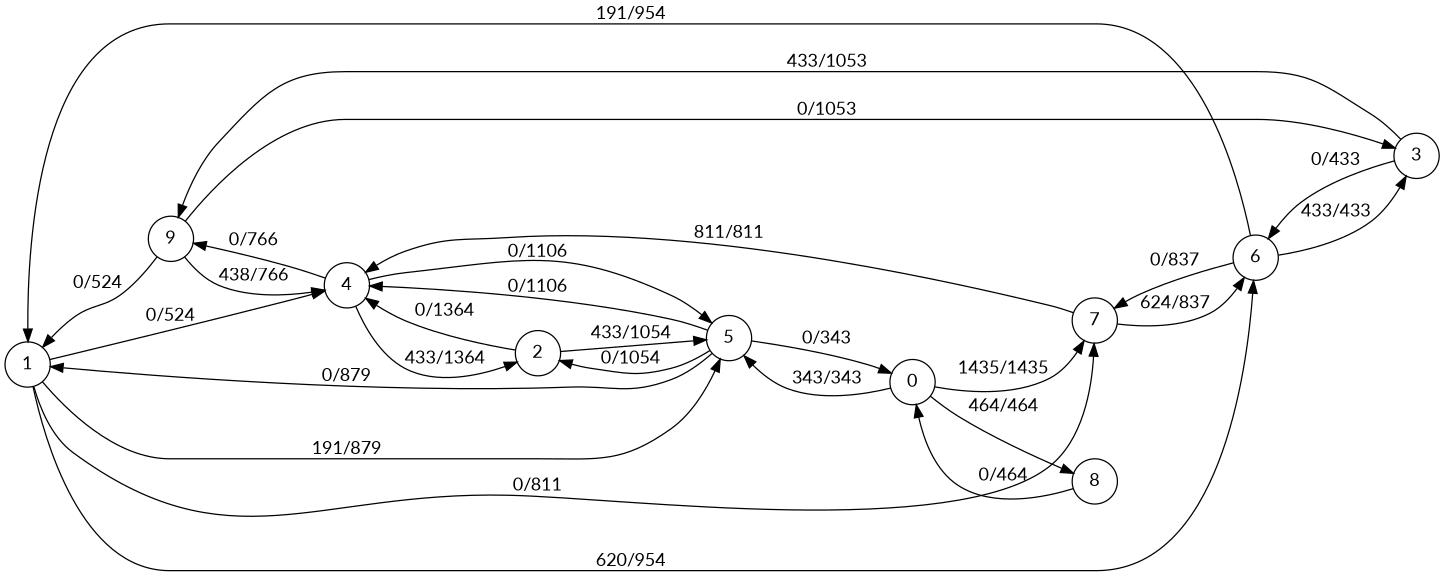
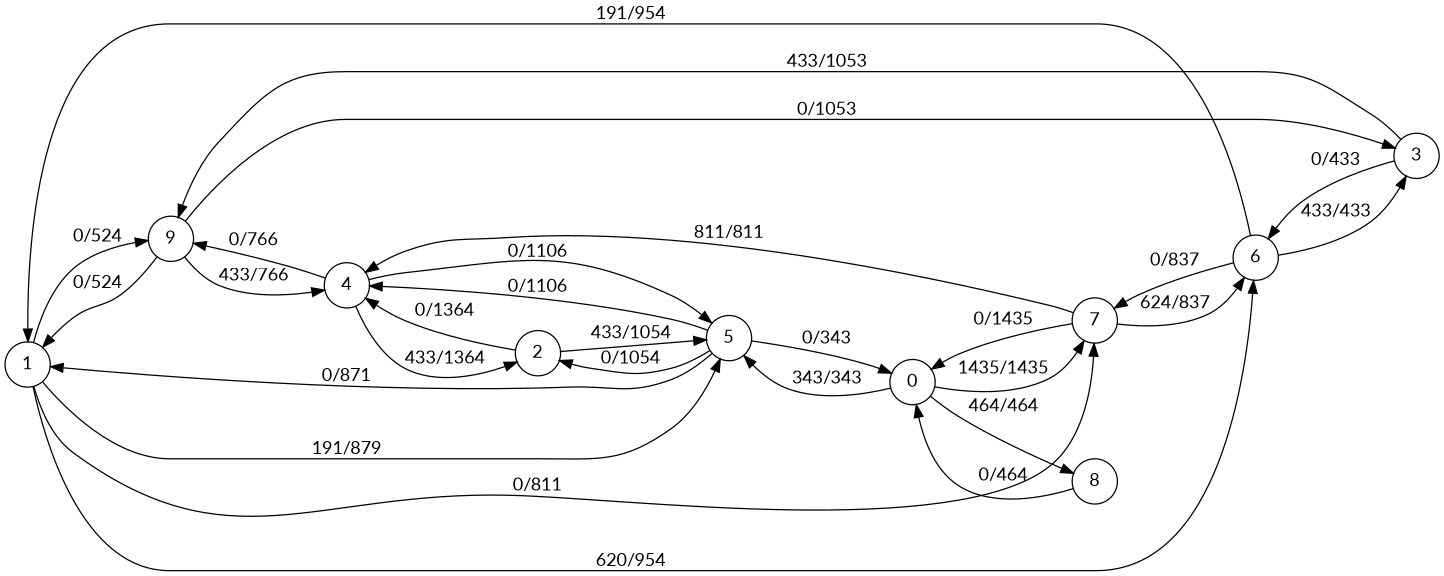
(254, 276) -> (254, 276)
(181, 327) -> (67, 275)
none -> (1006, 338)
(347, 376) -> (347, 376)
